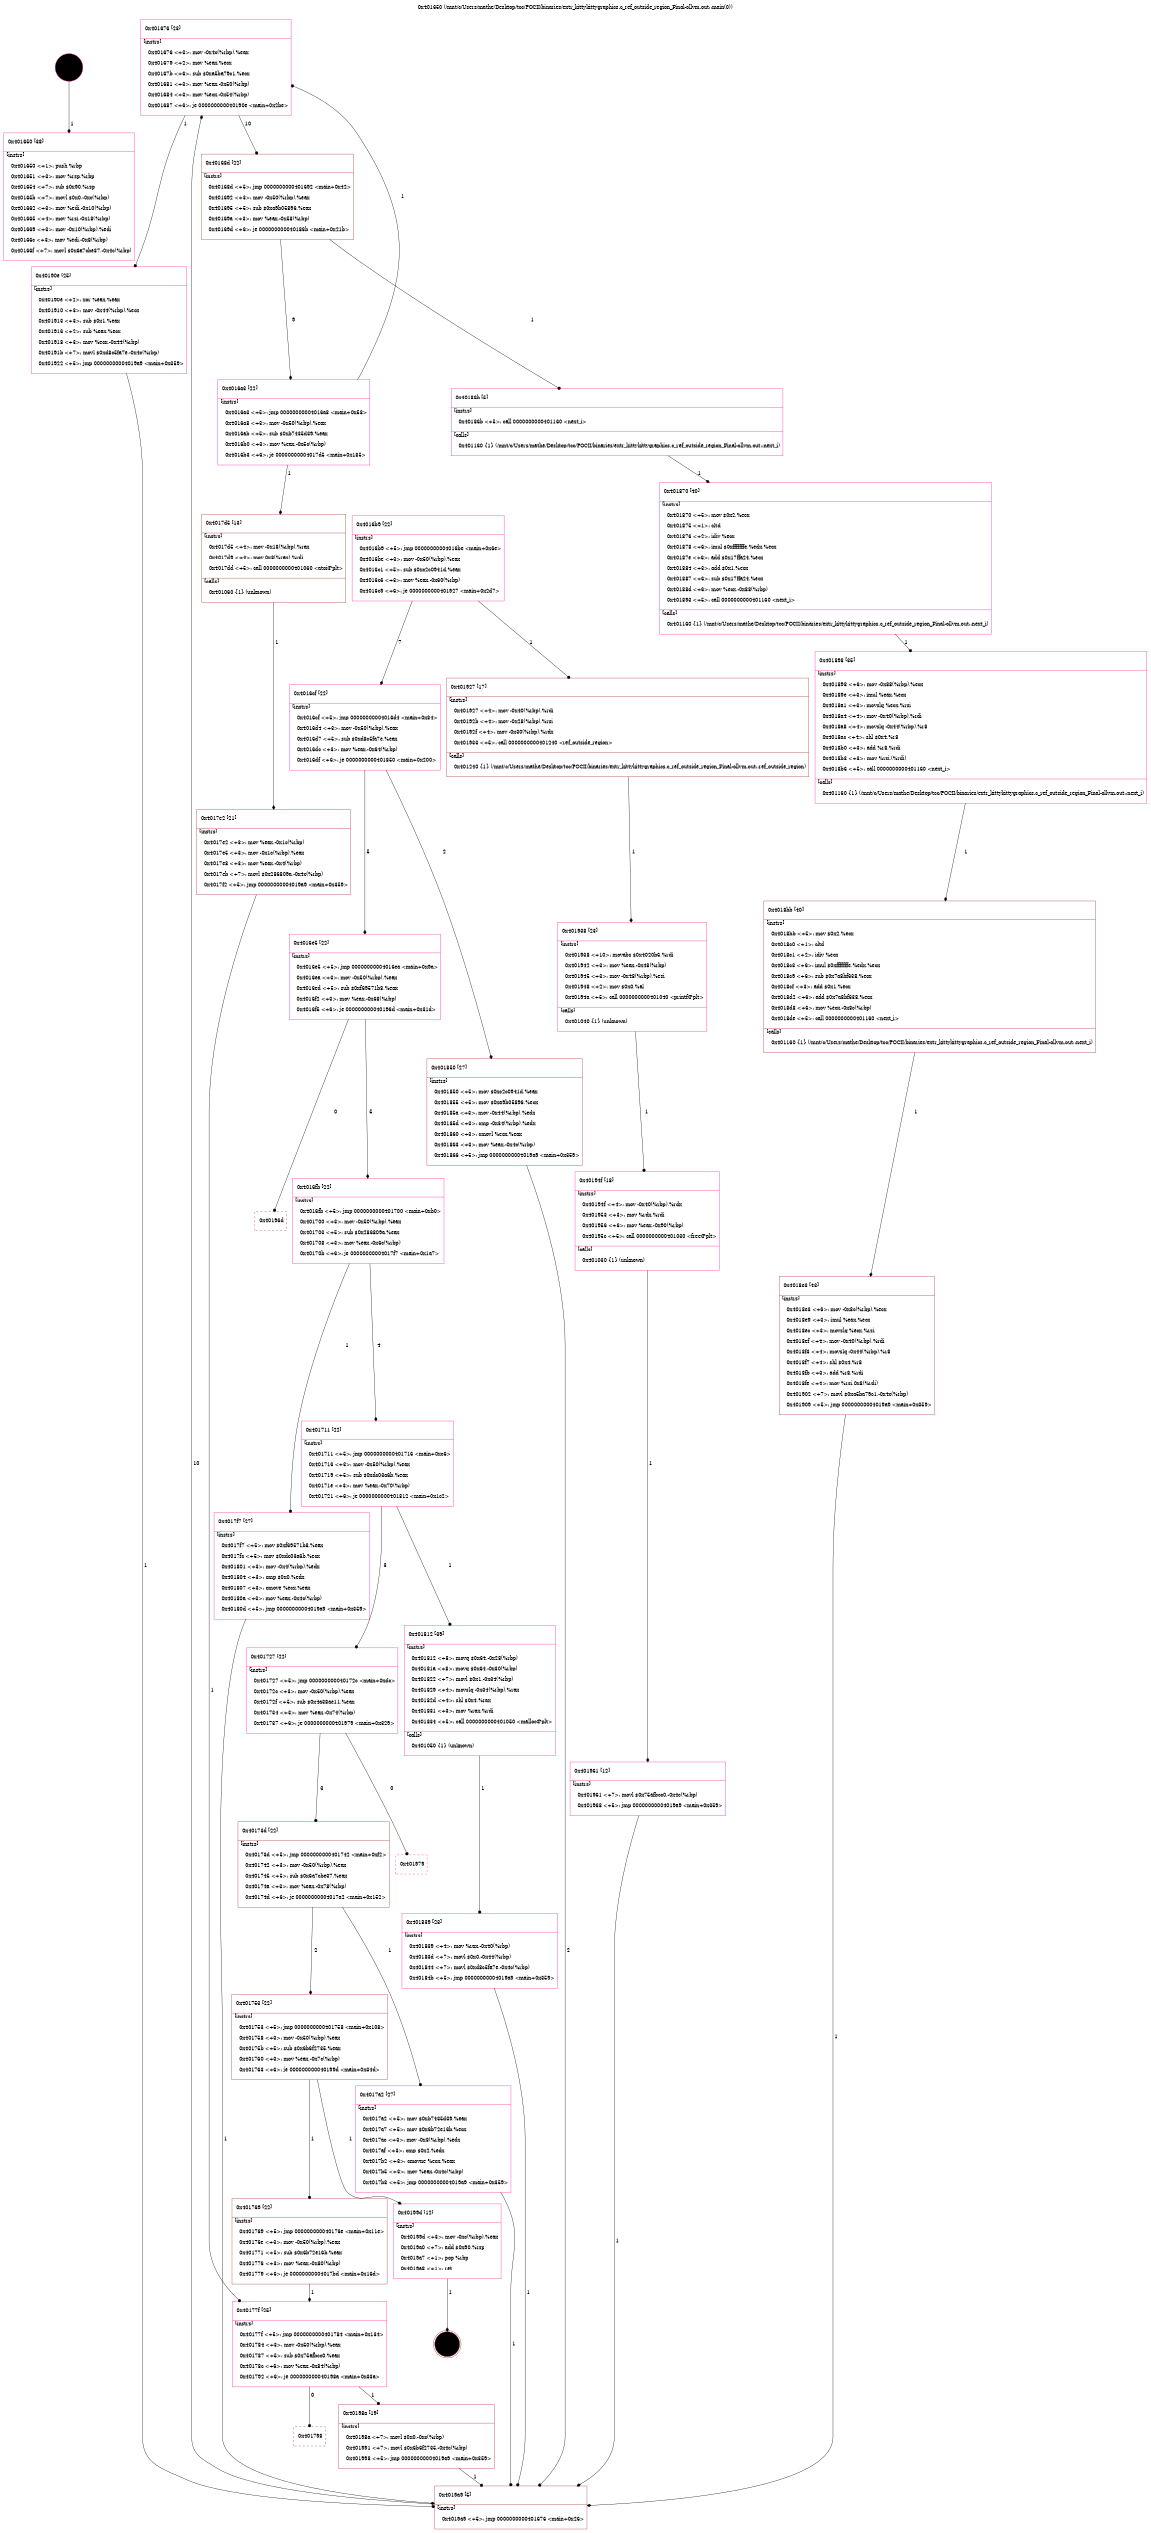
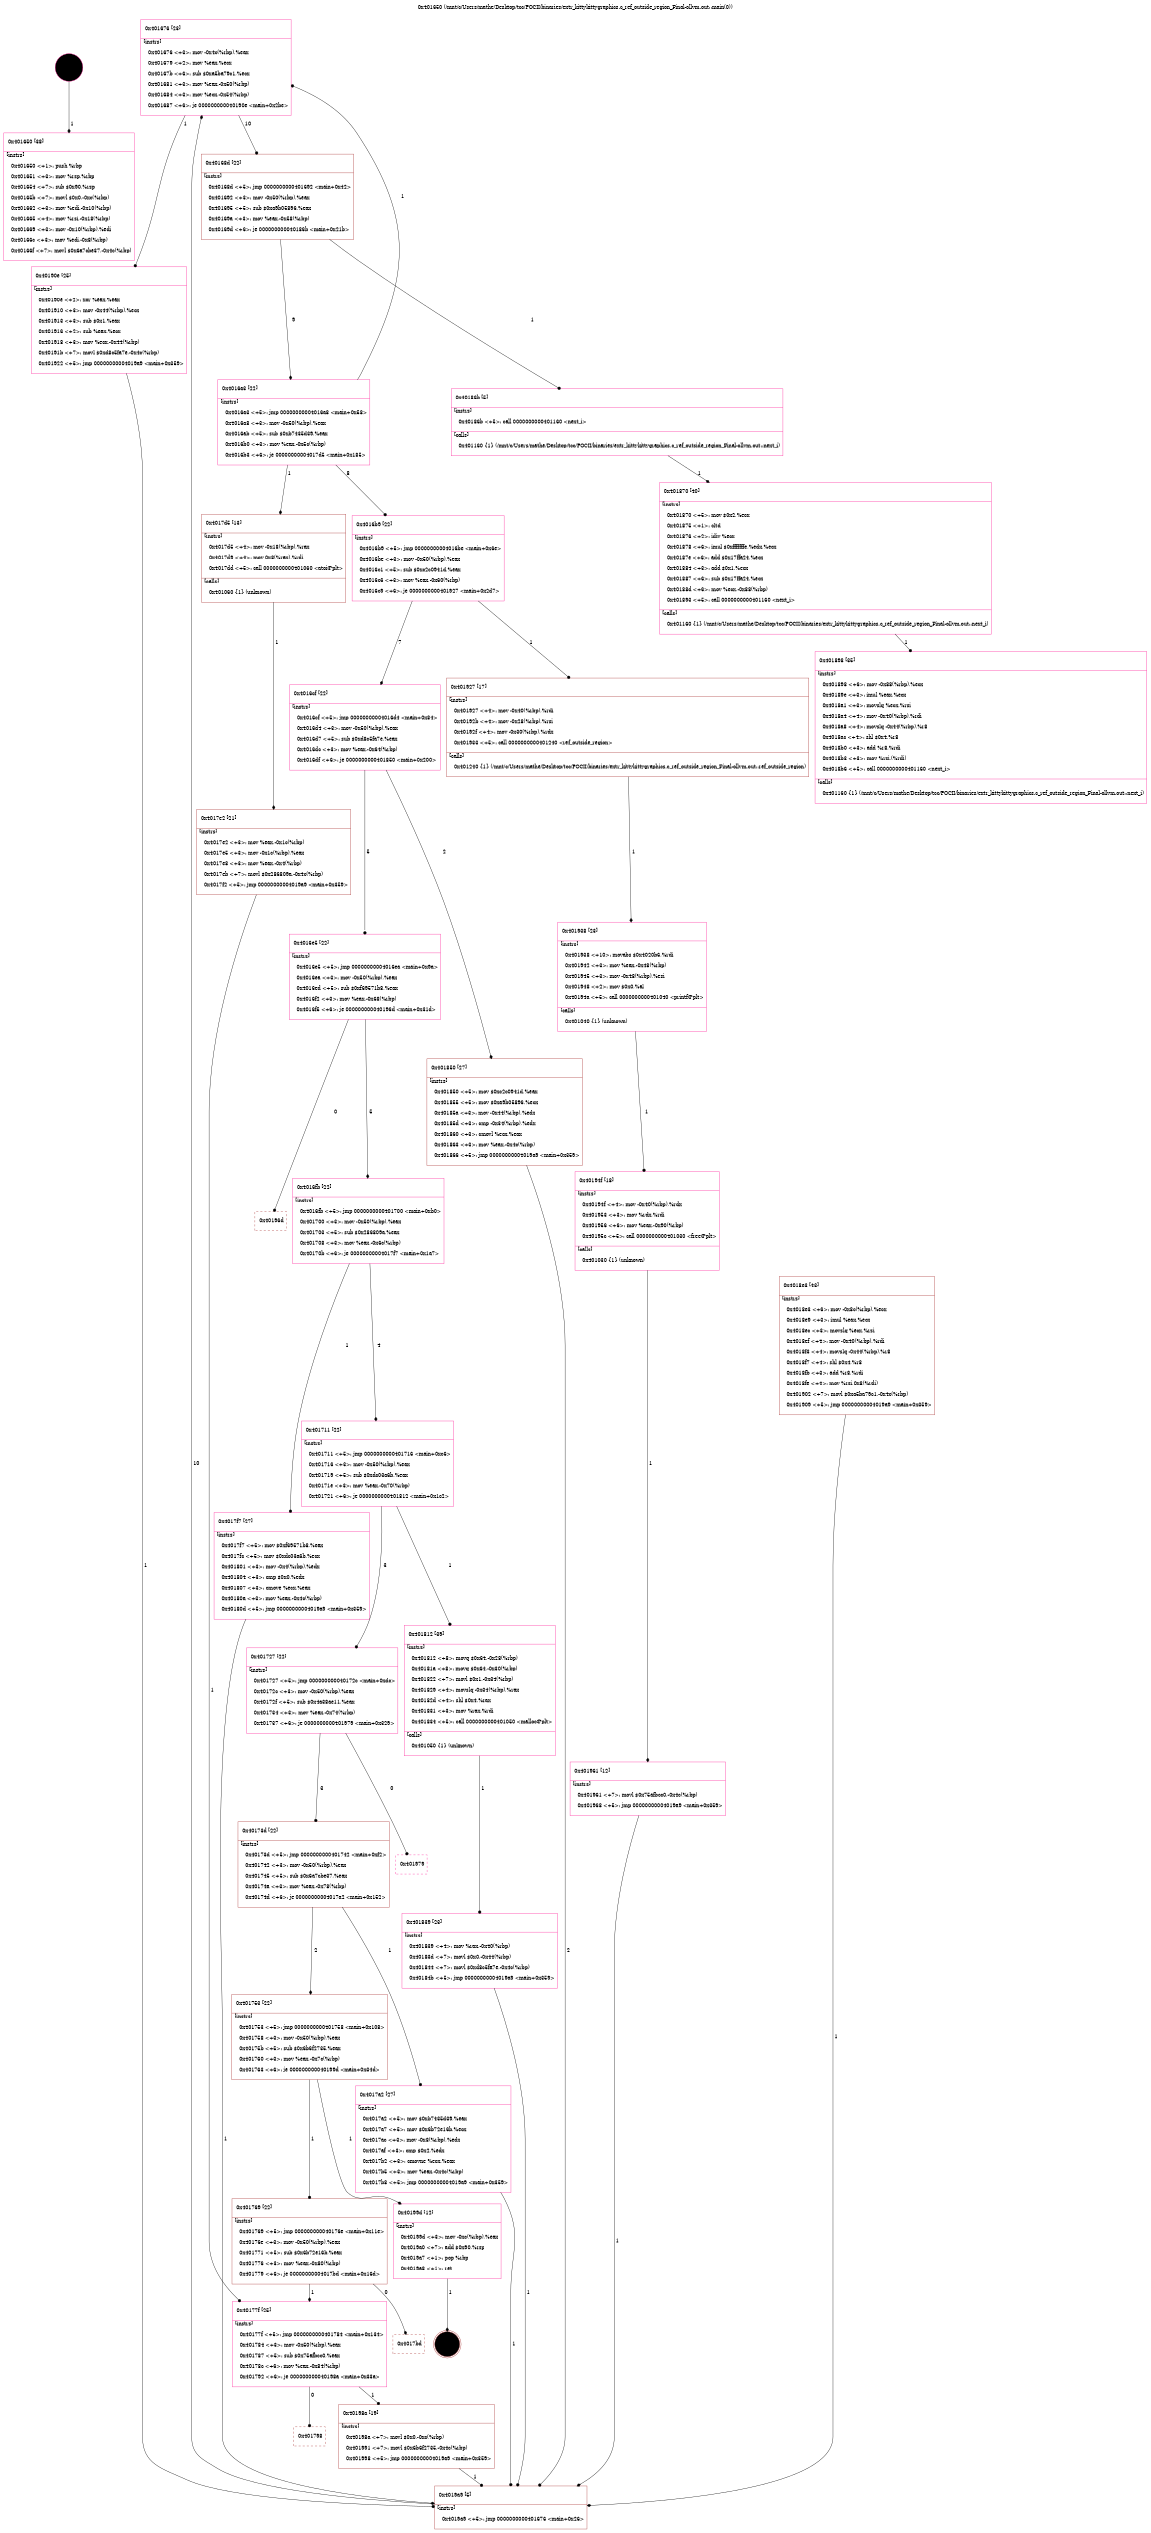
none -> (360, 489)
(365, 850) -> (365, 850)
(930, 977) -> none
none -> (409, 2344)
